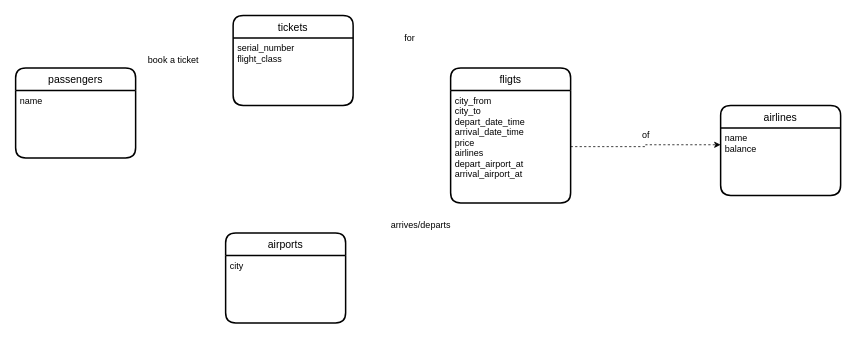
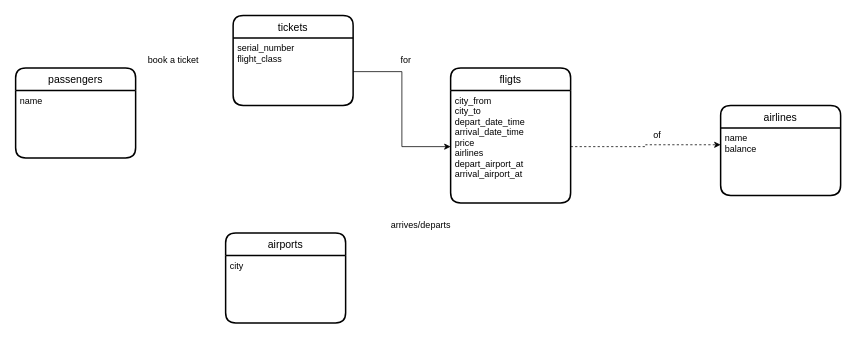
(409, 38) -> (405, 60)
none -> (378, 72)
(645, 135) -> (657, 135)
